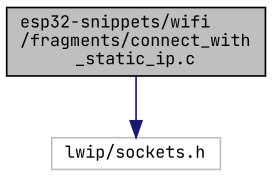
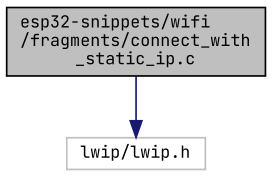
(136, 154) -> (136, 154)
